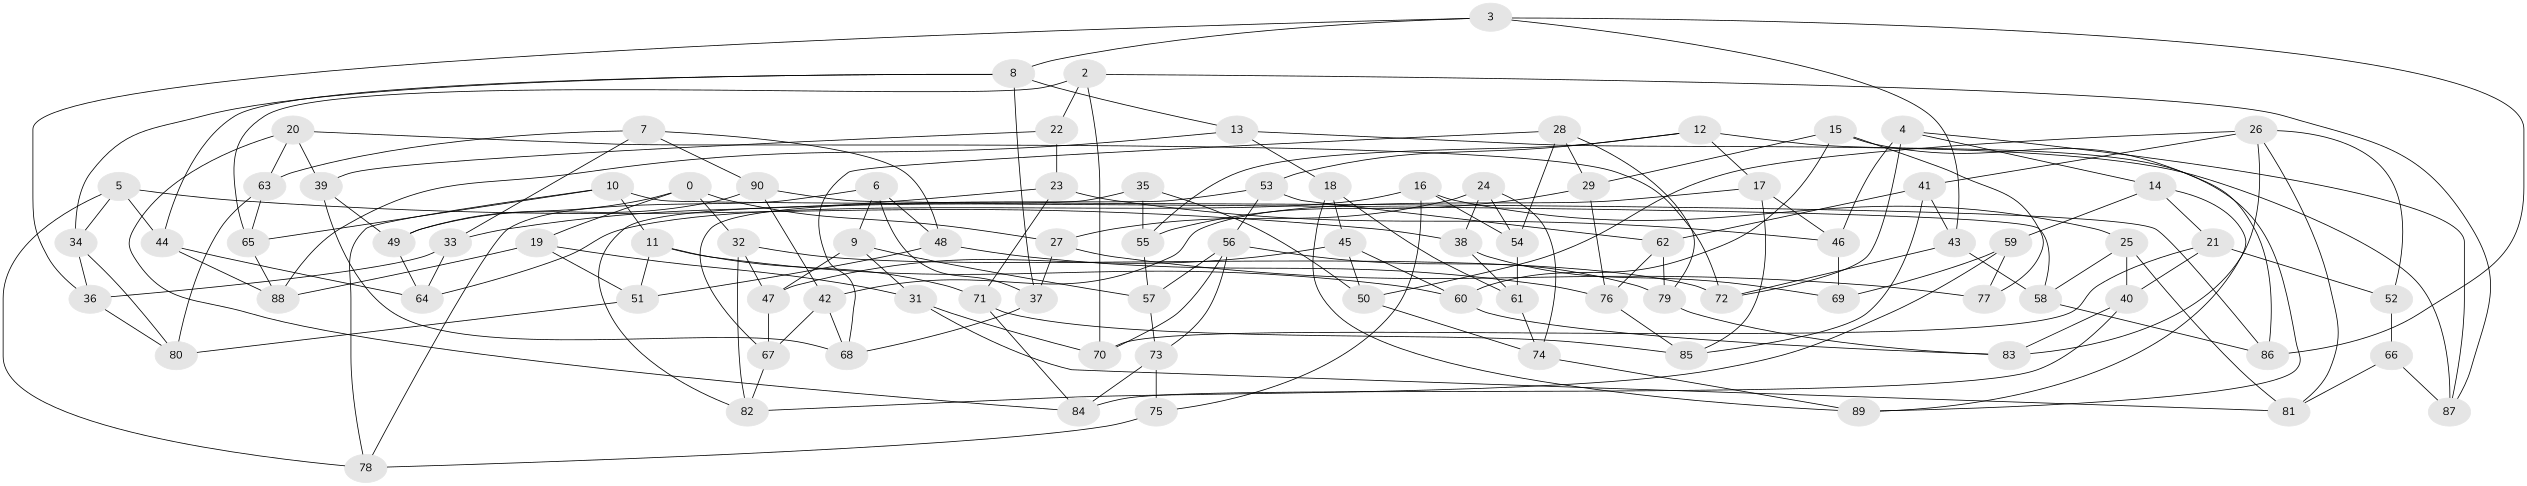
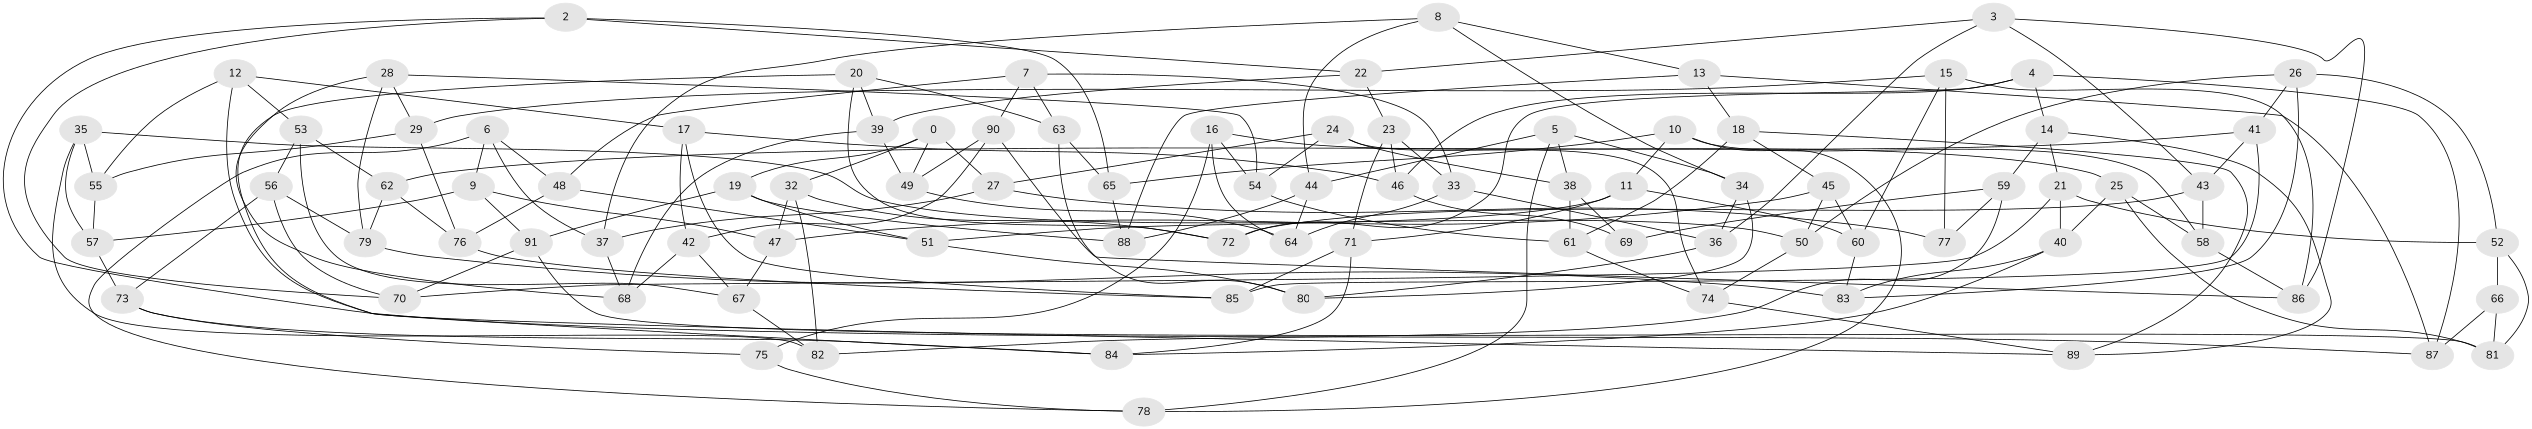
(1249, 32) -> (1677, 45)
(2326, 271) -> (2529, 300)
(1181, 276) -> (66, 188)
(916, 299) -> (531, 243)
